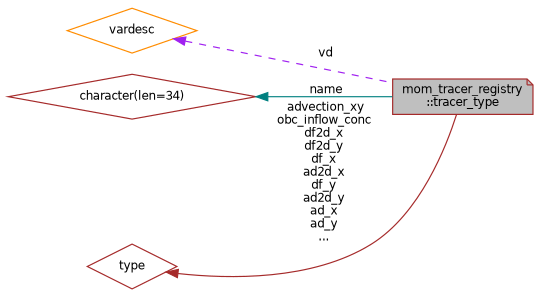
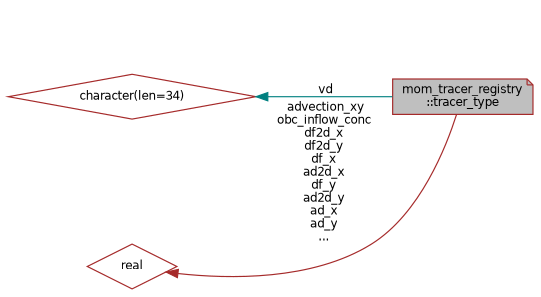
(132, 31) -> none
(324, 90) -> (324, 90)
(132, 266) -> (132, 266)
